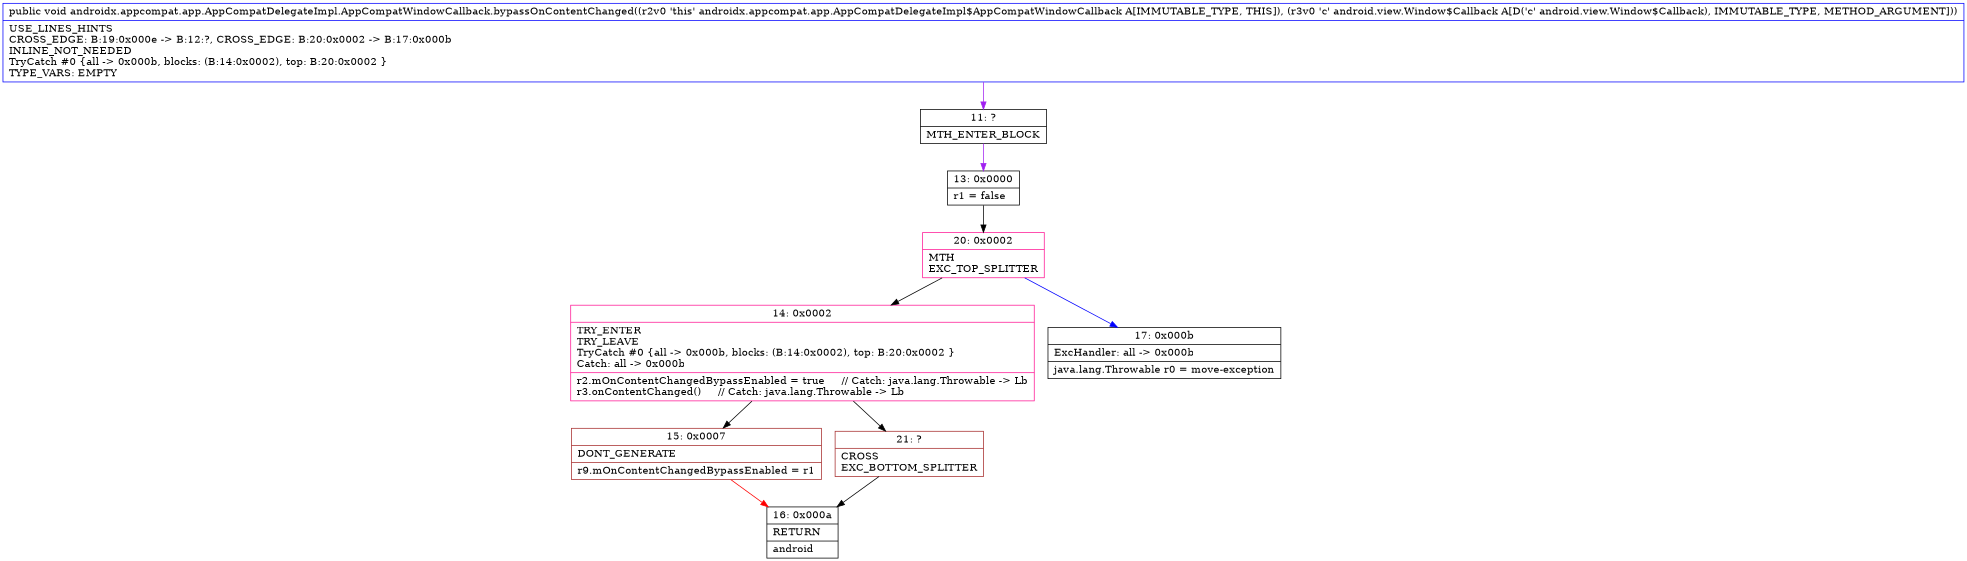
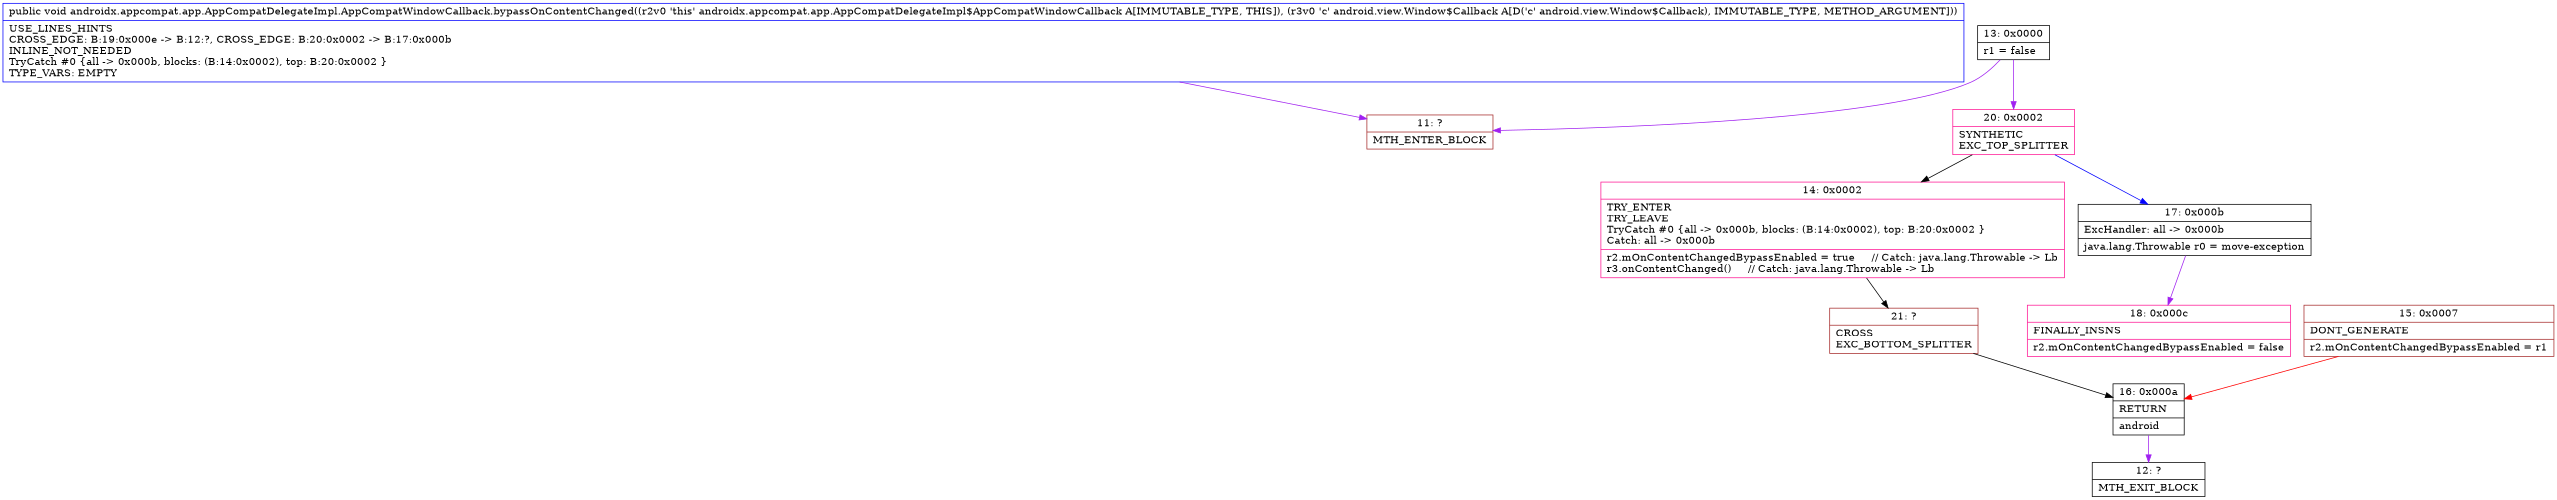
(983, 126) -> (1430, 132)
(983, 153) -> (1756, 119)
(983, 215) -> (2014, 81)
(942, 258) -> (1991, 135)
none -> (2159, 331)
(740, 412) -> none
(696, 471) -> (2429, 347)
none -> (2149, 479)
